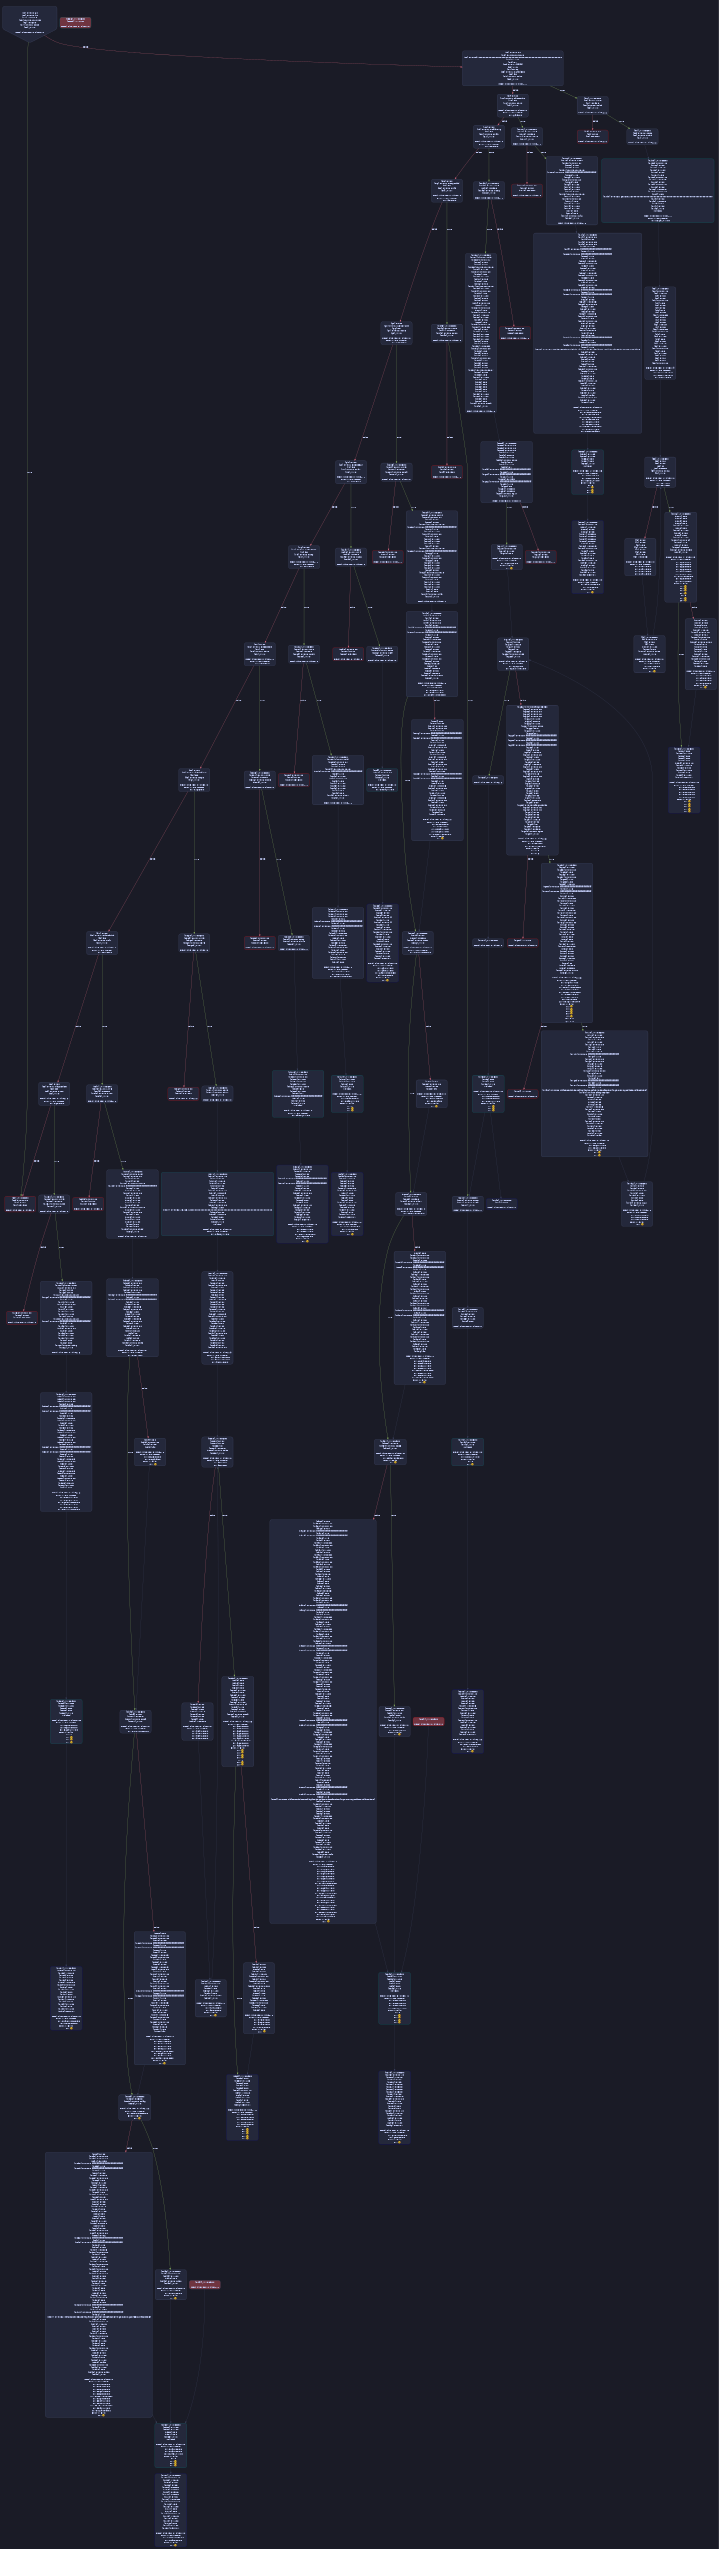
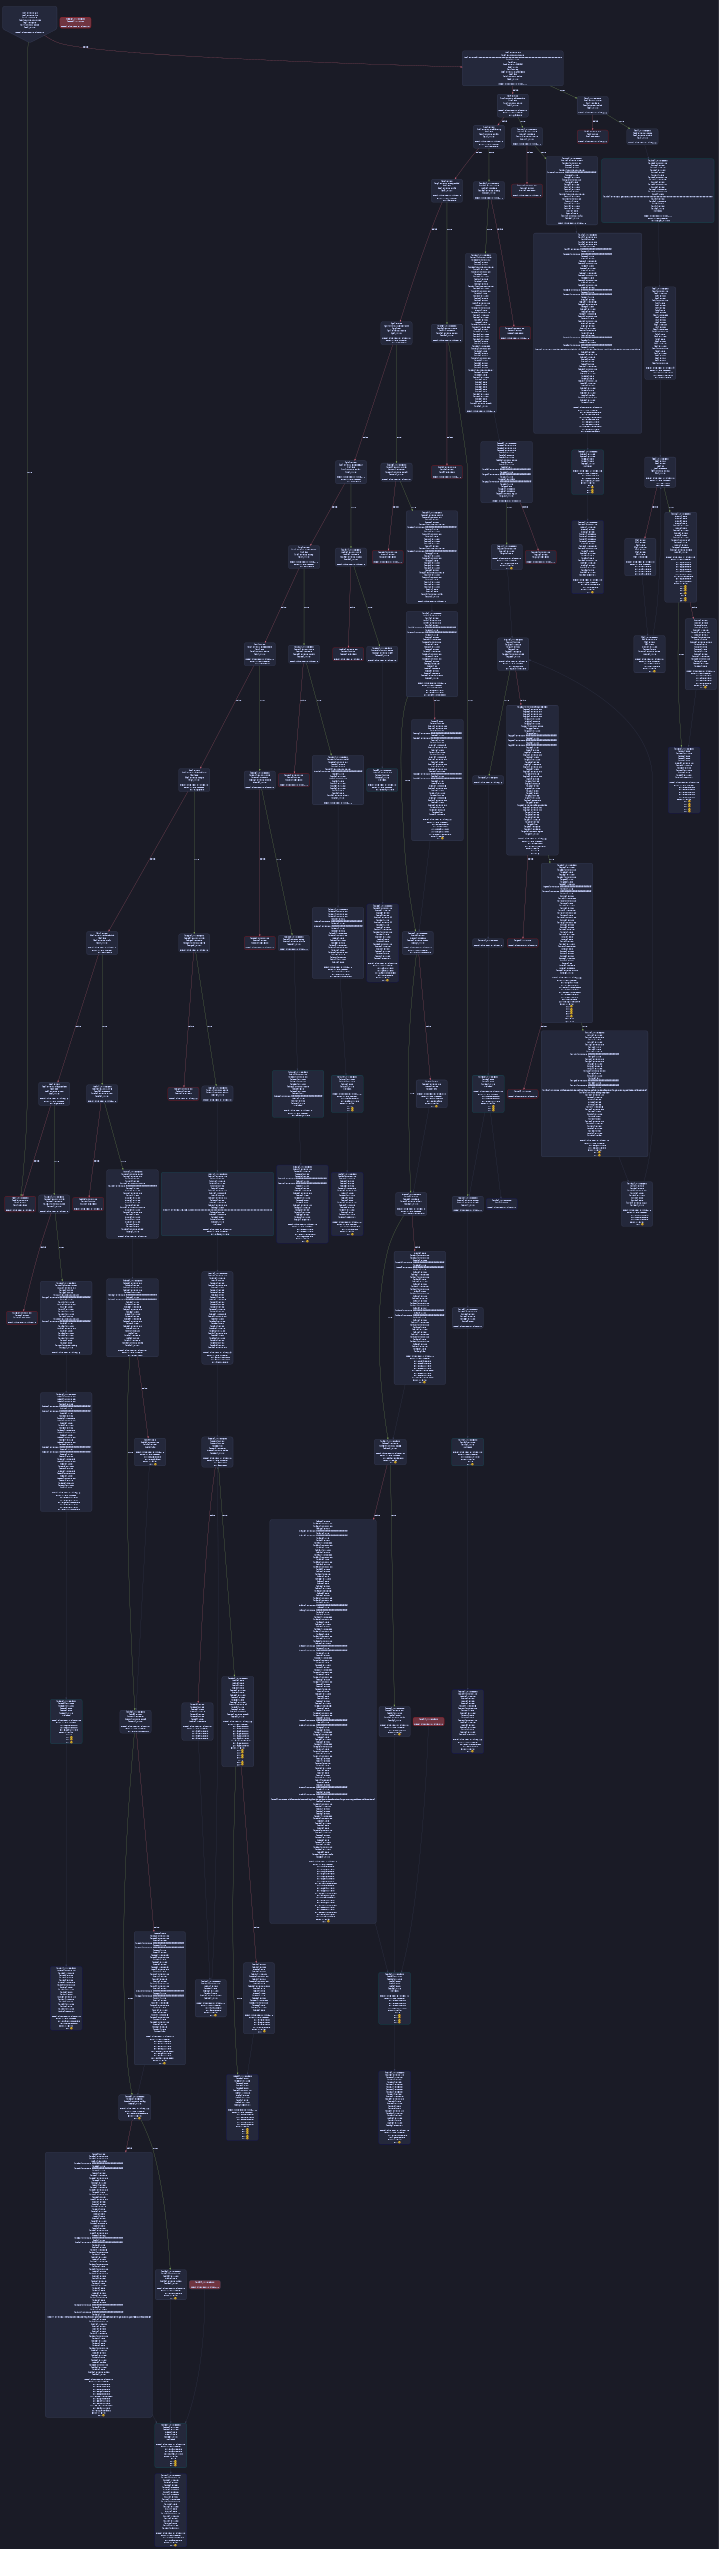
(75, 23) -> (75, 23)
